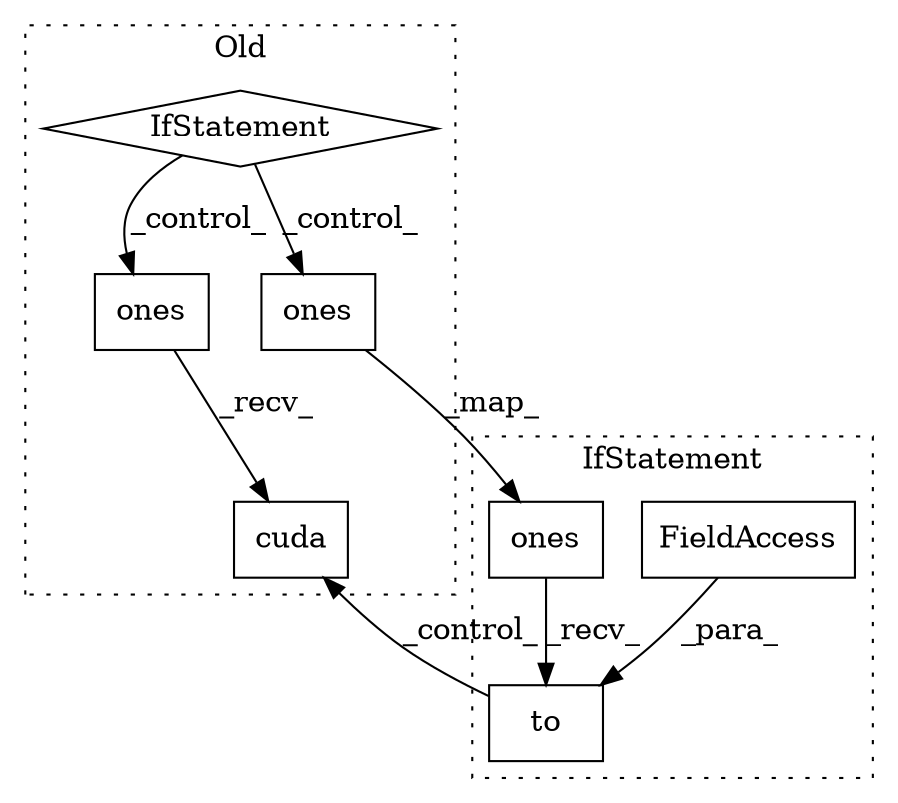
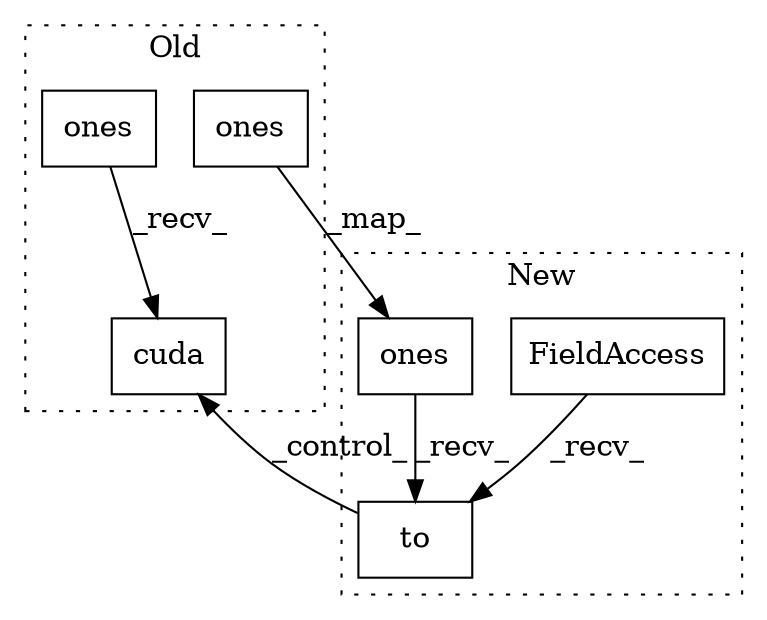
(240, 129) -> none
(673, 461) -> (542, 277)
(729, 631) -> (598, 448)
